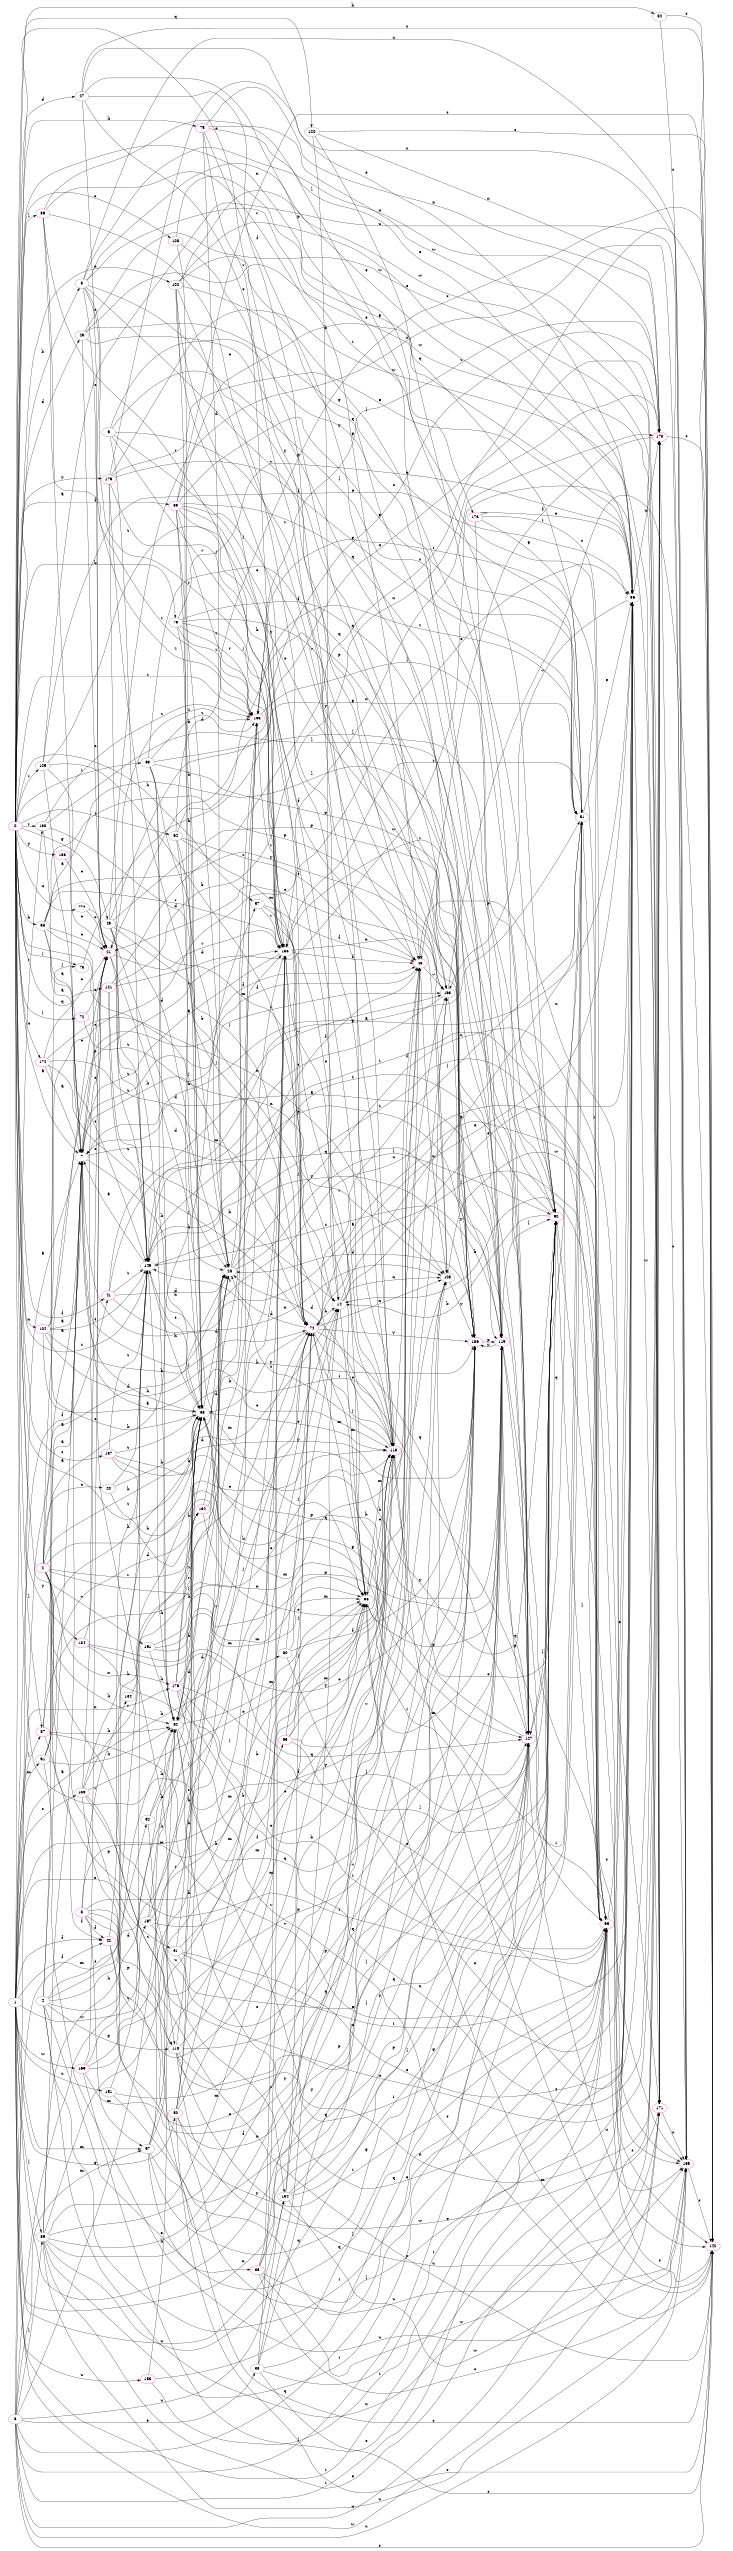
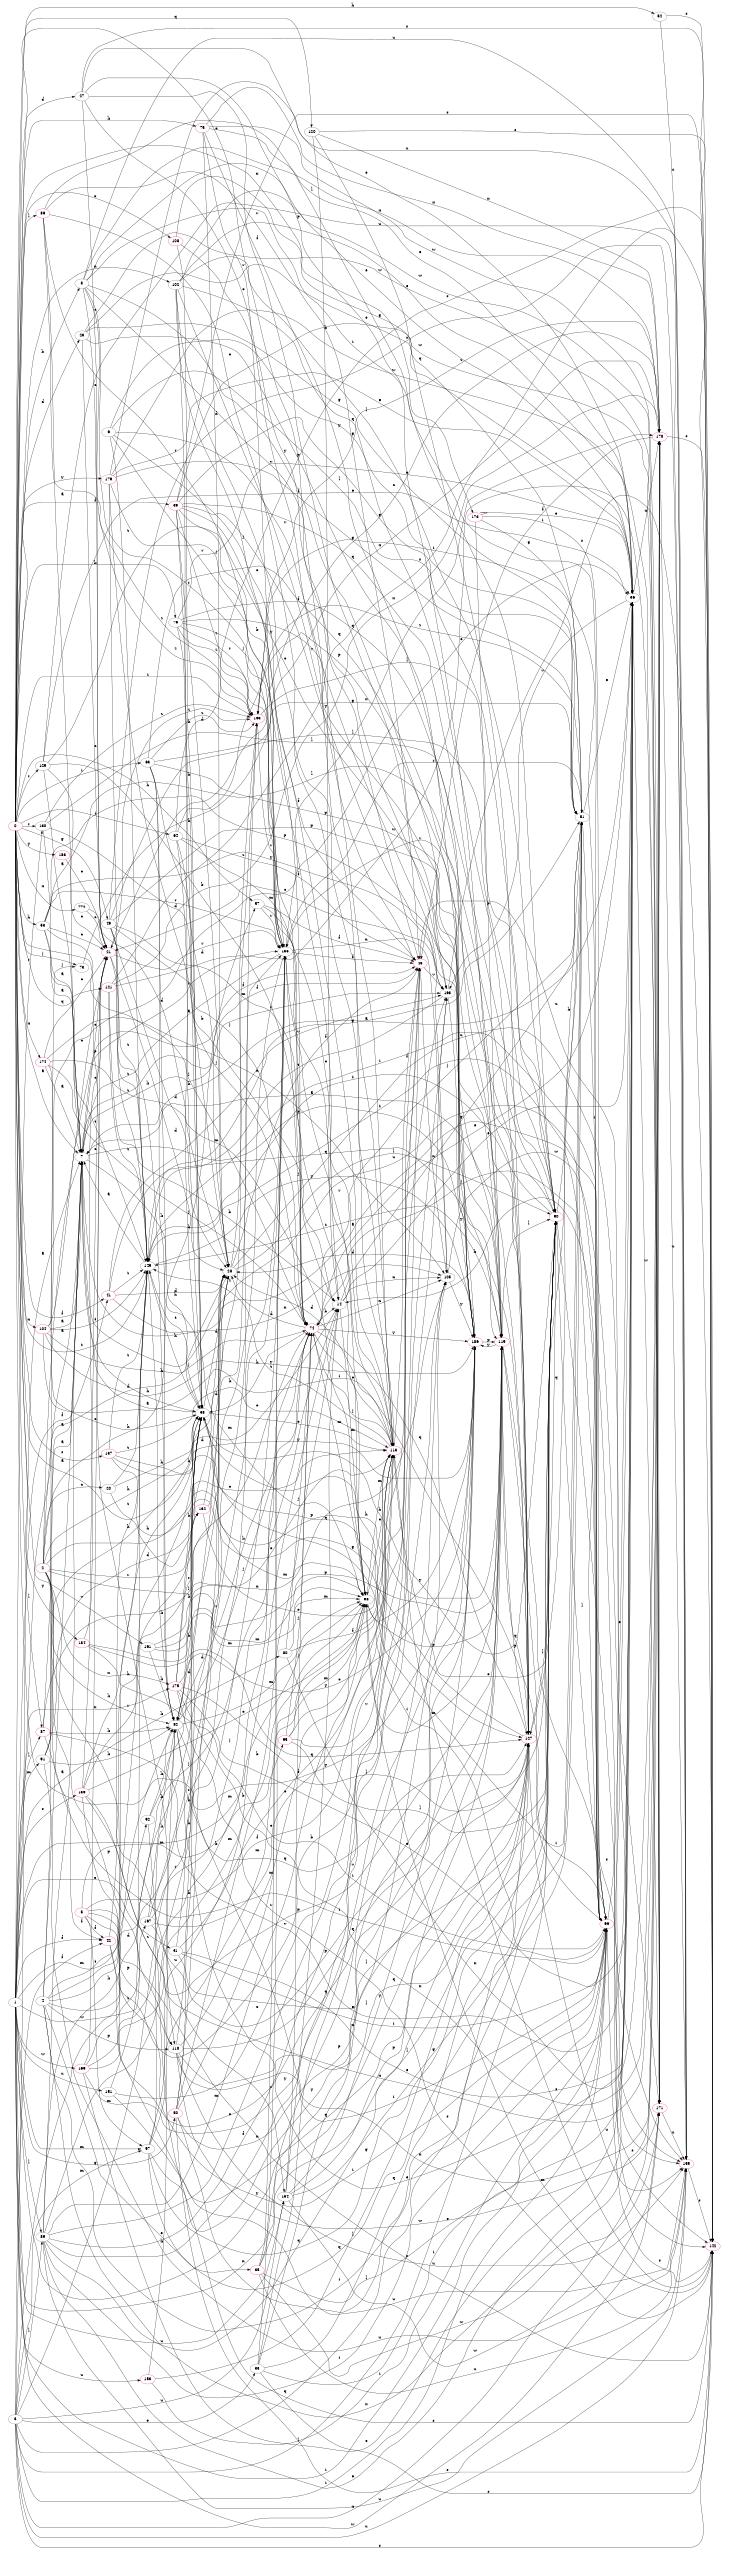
(82, 1017) -> none
(464, 1296) -> (570, 1019)
(128, 1697) -> none
